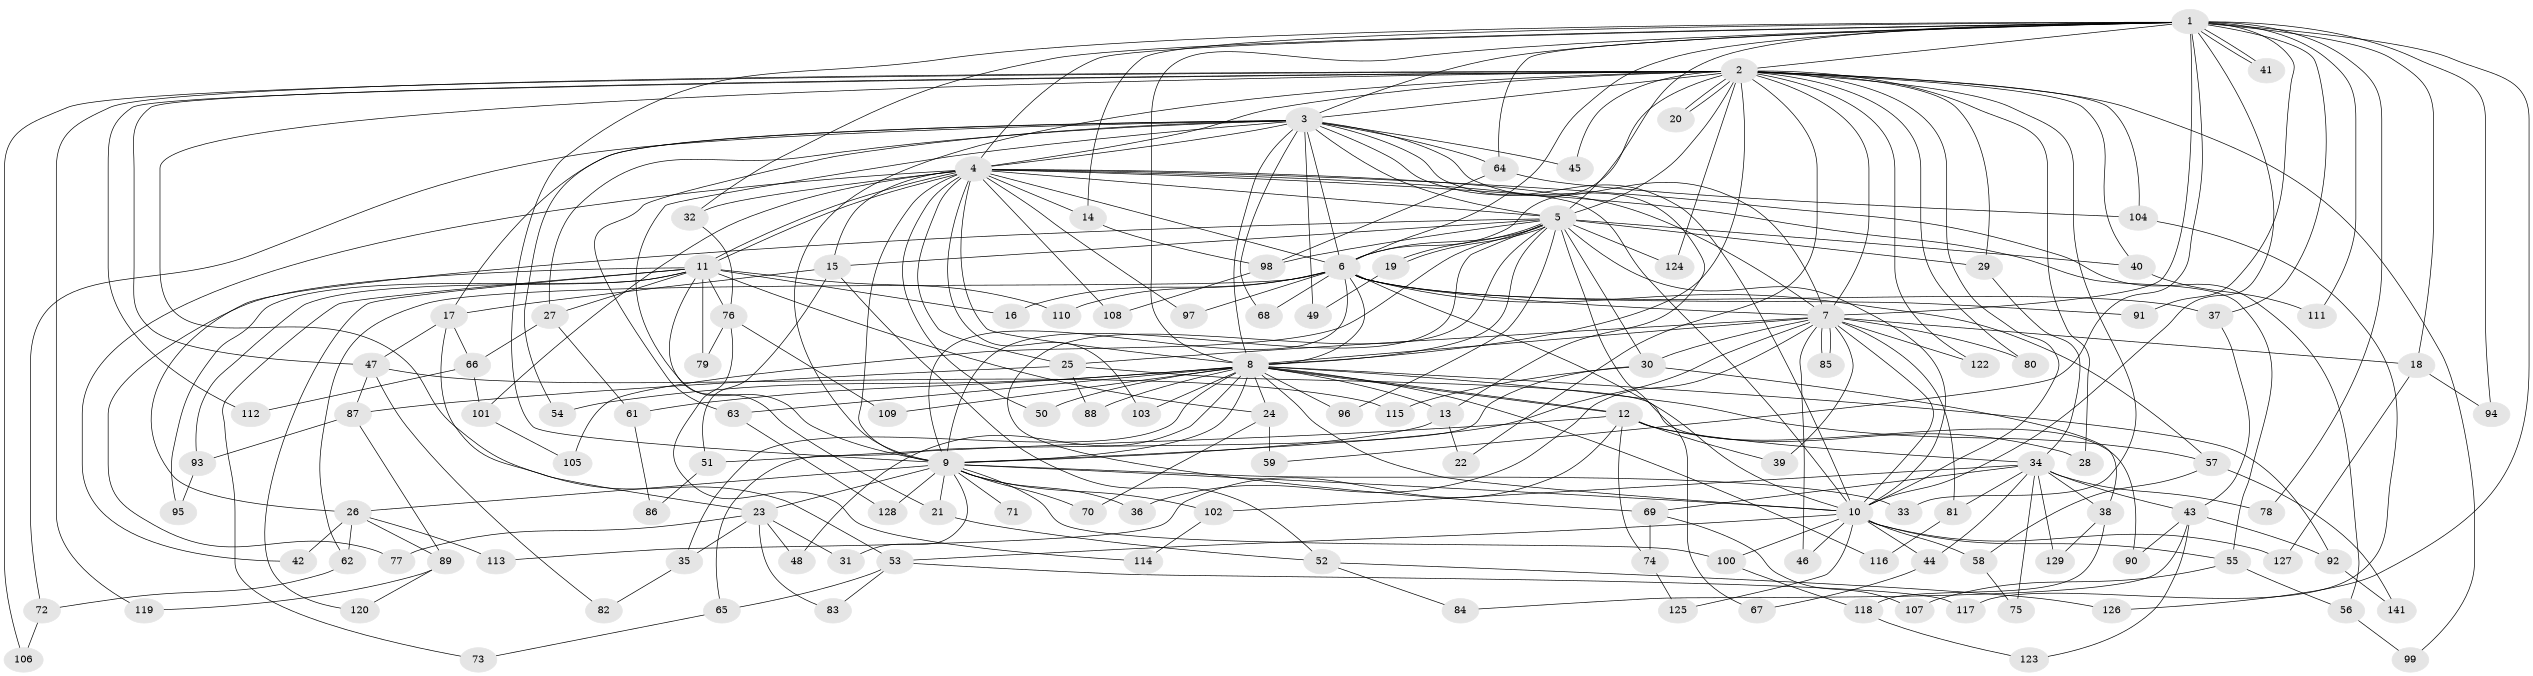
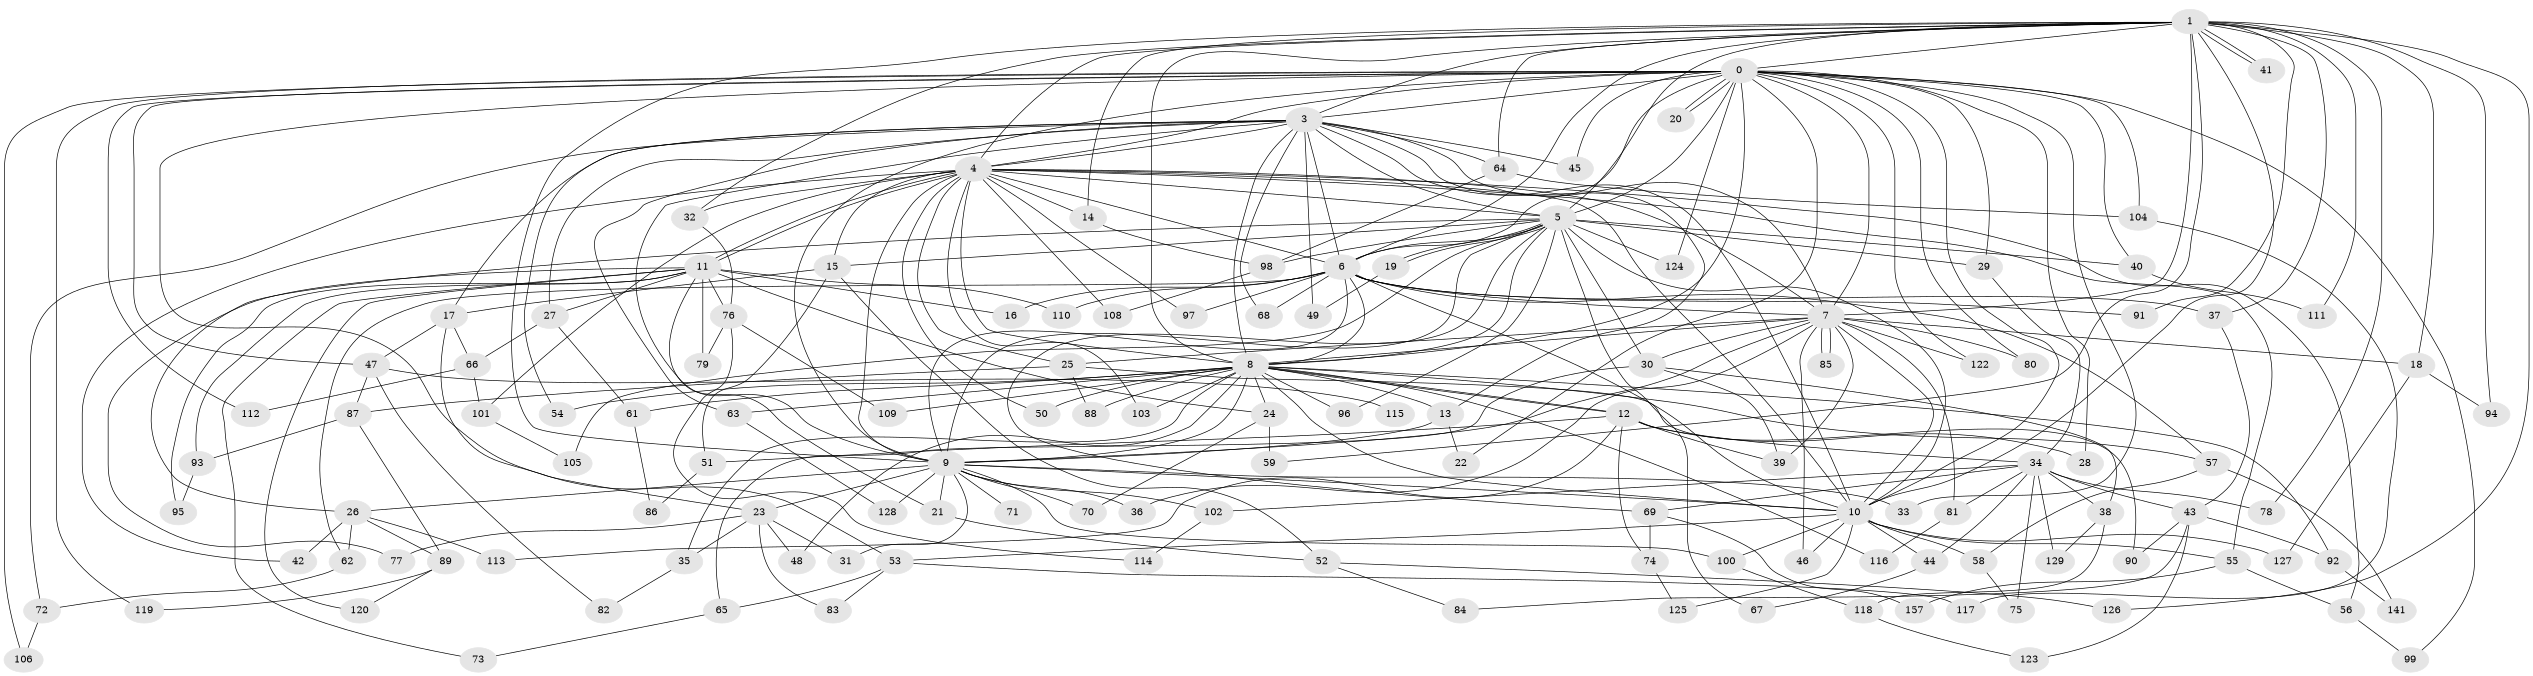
(1739, 71) -> (1739, 71)
(1540, 377) -> (1744, 399)
(1915, 611) -> (1915, 611)
